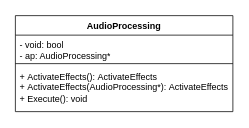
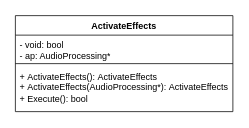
(124, 26) -> (124, 26)
(125, 93) -> (125, 93)
